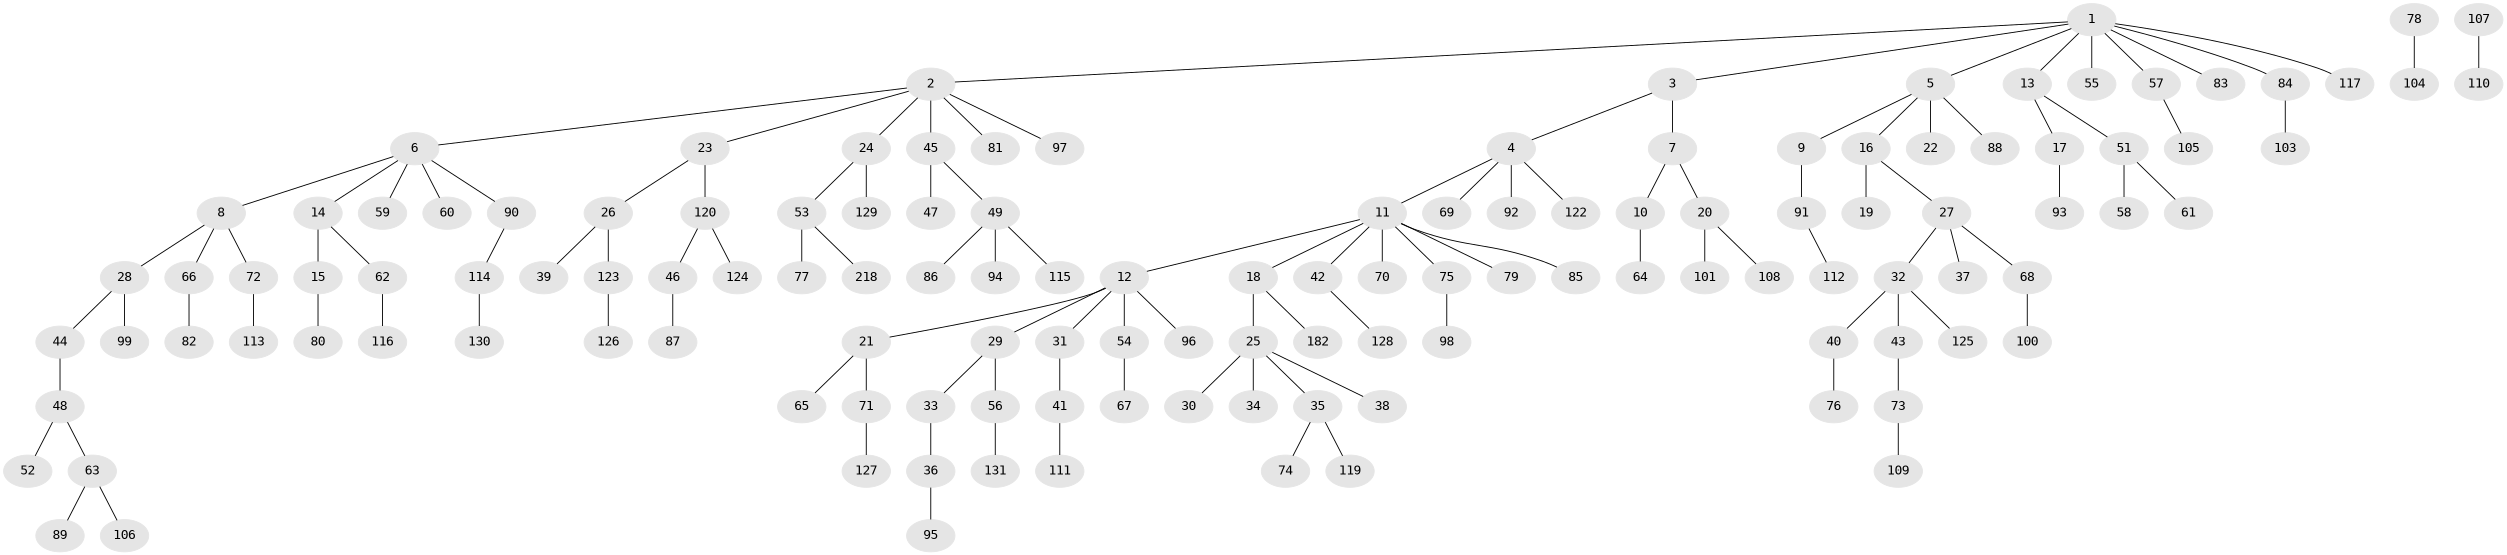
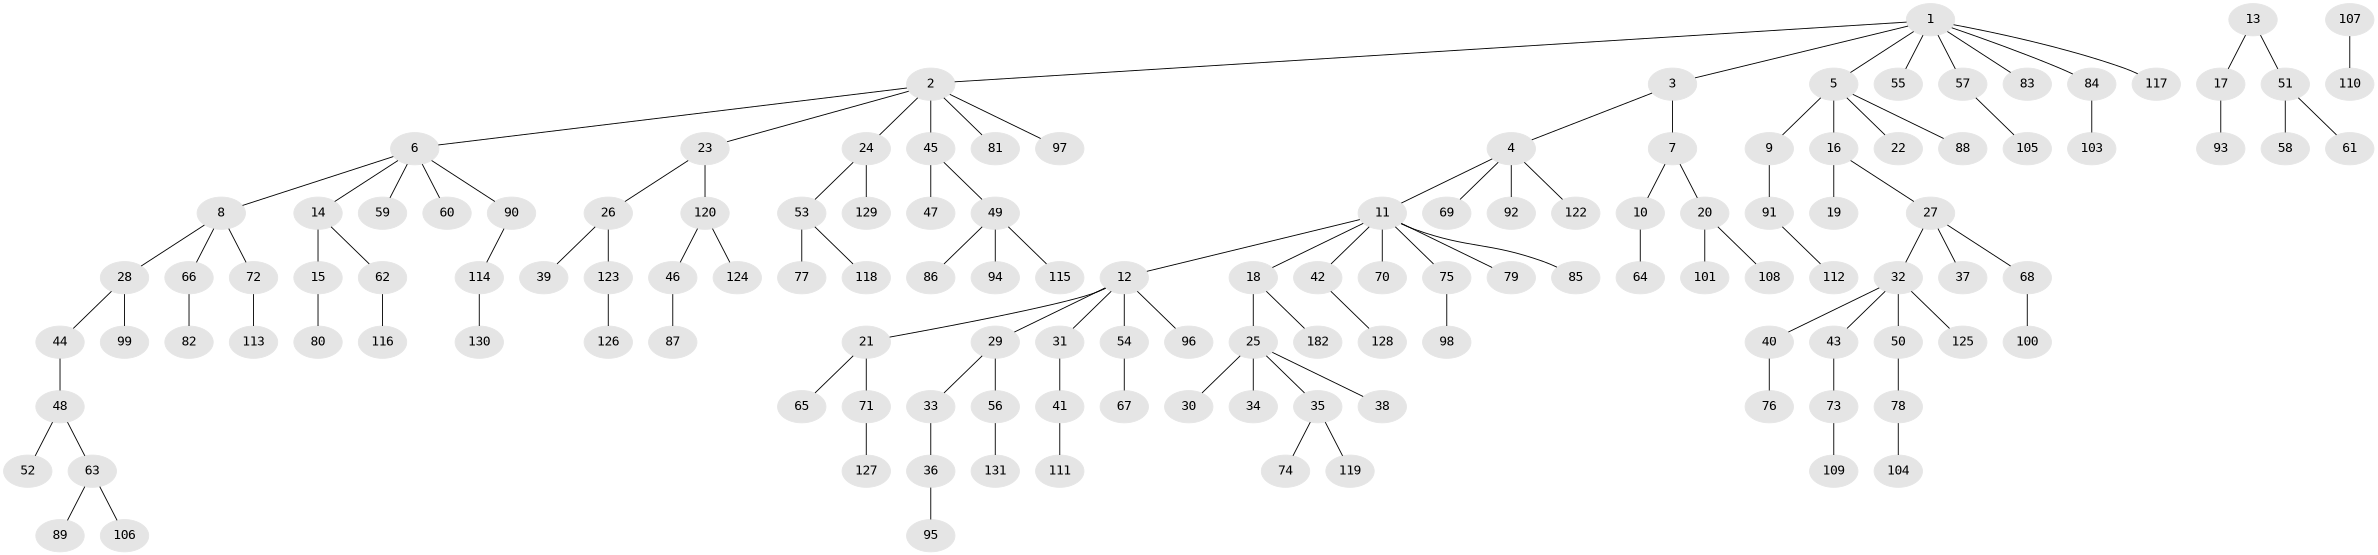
(2060, 52) -> none
(866, 278) -> (866, 278)
none -> (1898, 342)
